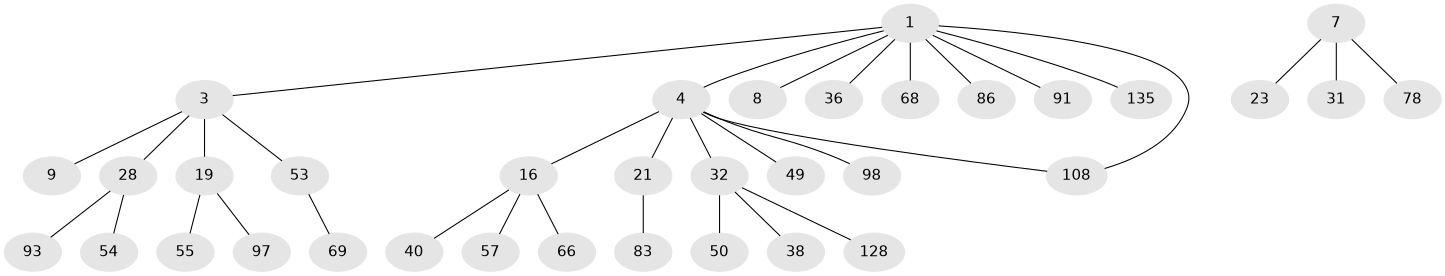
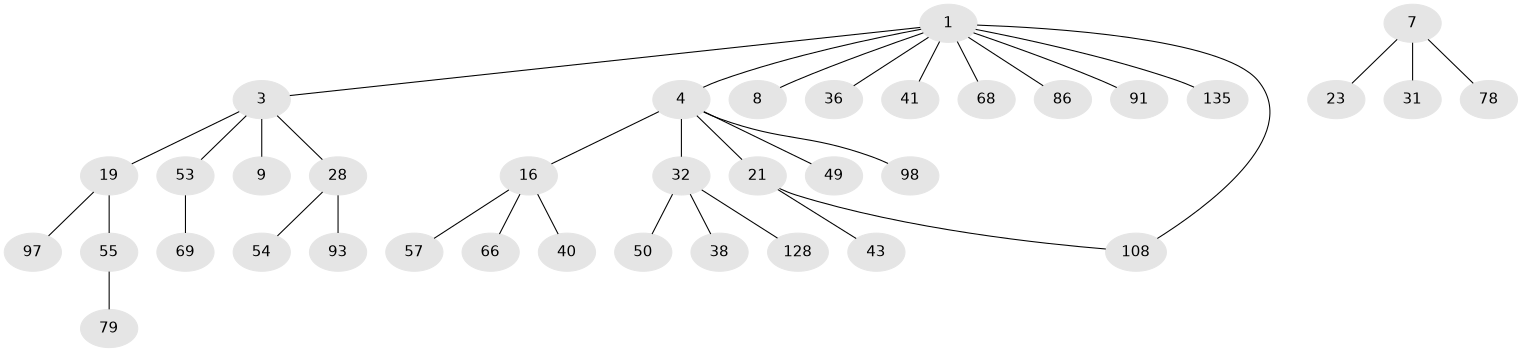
none -> (910, 100)
(874, 148) -> (941, 228)
(643, 252) -> (876, 252)
none -> (109, 329)
